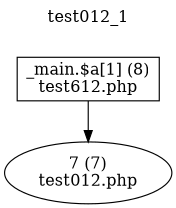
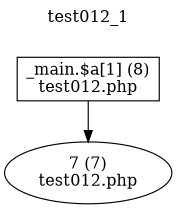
(88, 79) -> (88, 79)
